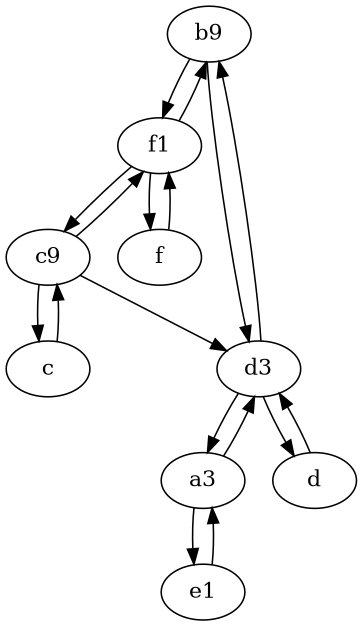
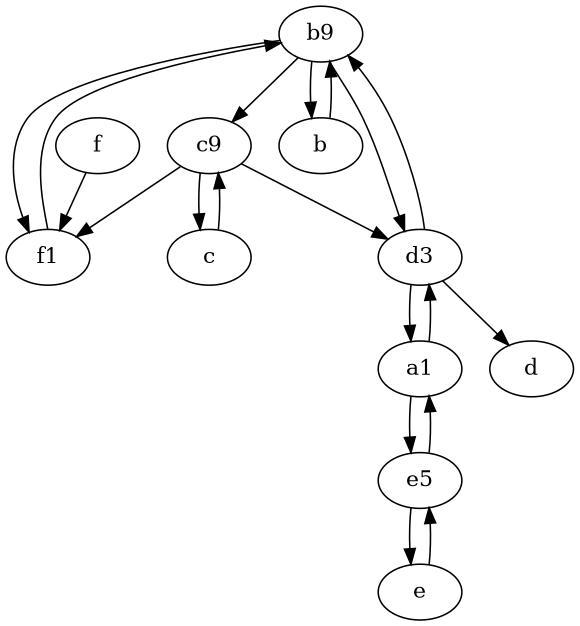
none -> (321, 146)
(103, 192) -> (271, 84)
(149, 193) -> none
(300, 429) -> none
(203, 480) -> (420, 369)
(203, 592) -> (420, 480)
none -> (420, 592)
